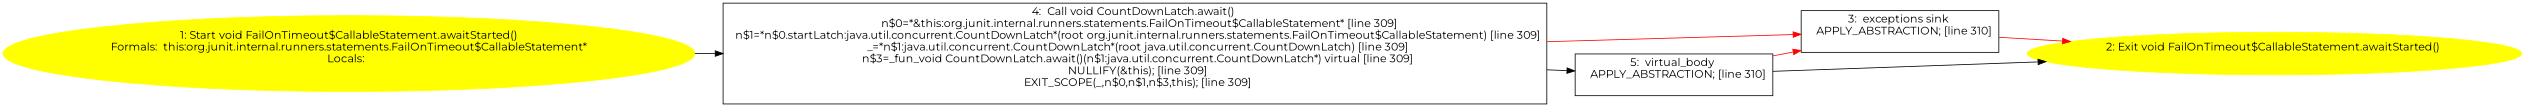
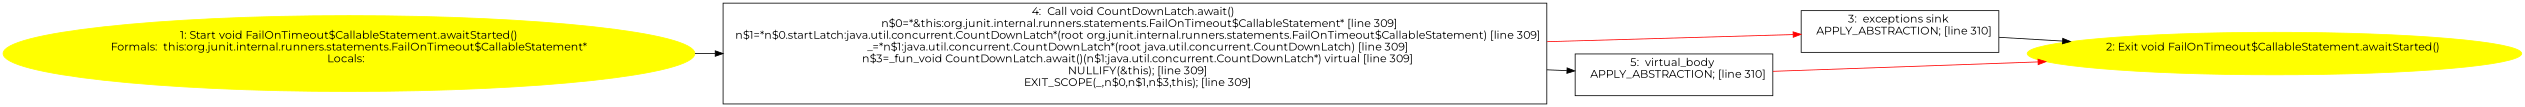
(2031, 39) -> (2031, 39)
(1783, 54) -> none
(1905, 67) -> (1905, 67)
